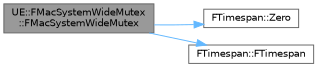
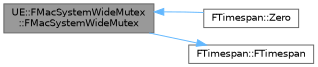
(174, 25) -> (184, 12)
